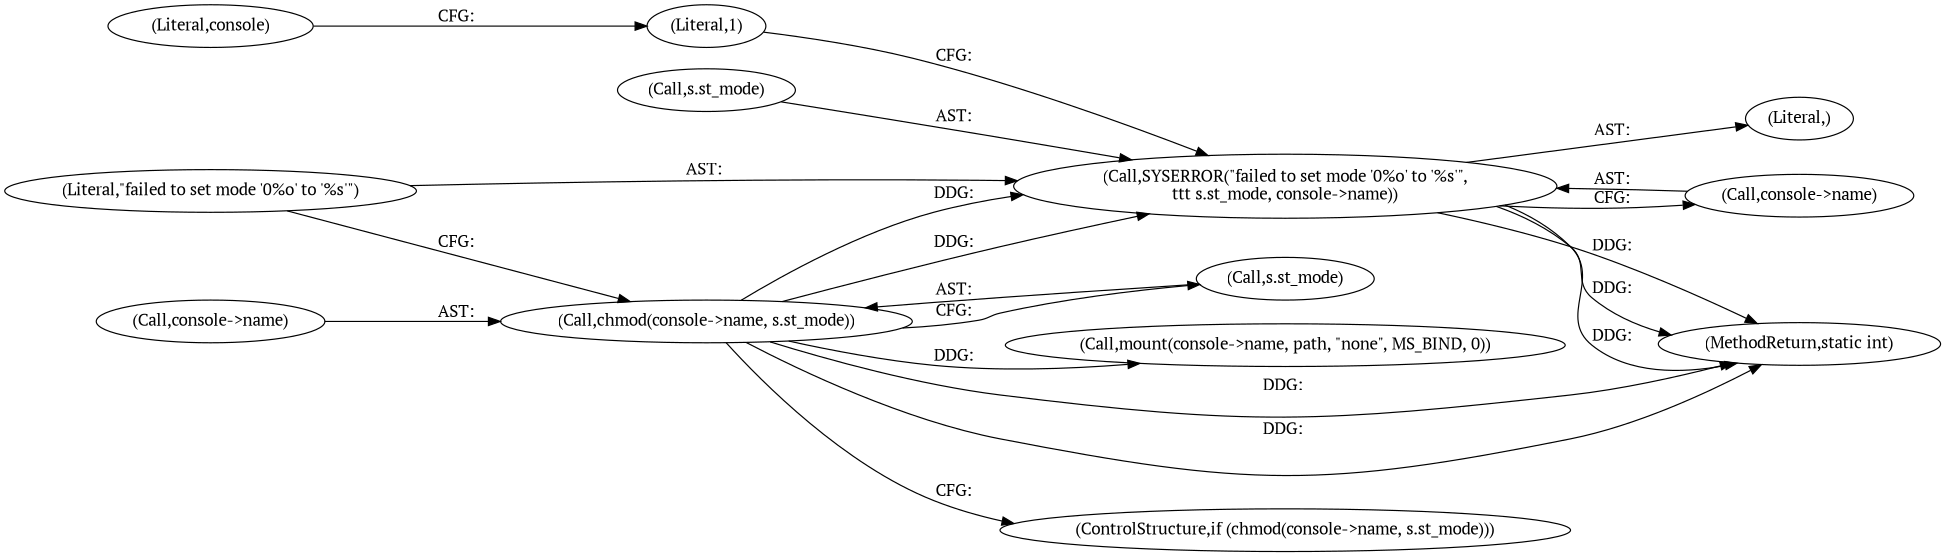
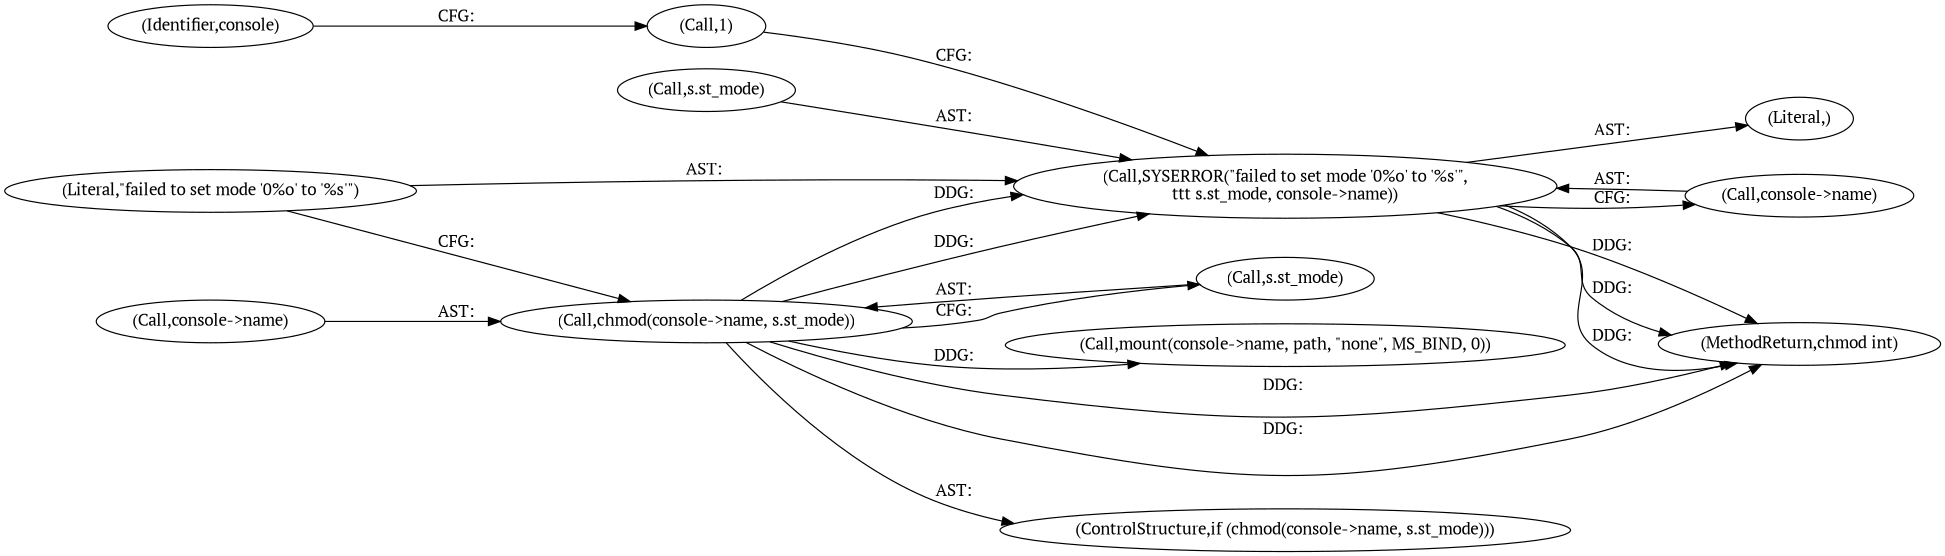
(211, 26) -> (211, 26)
(706, 26) -> (706, 26)
(1799, 344) -> (1799, 344)
(956, 492) -> (956, 492)
